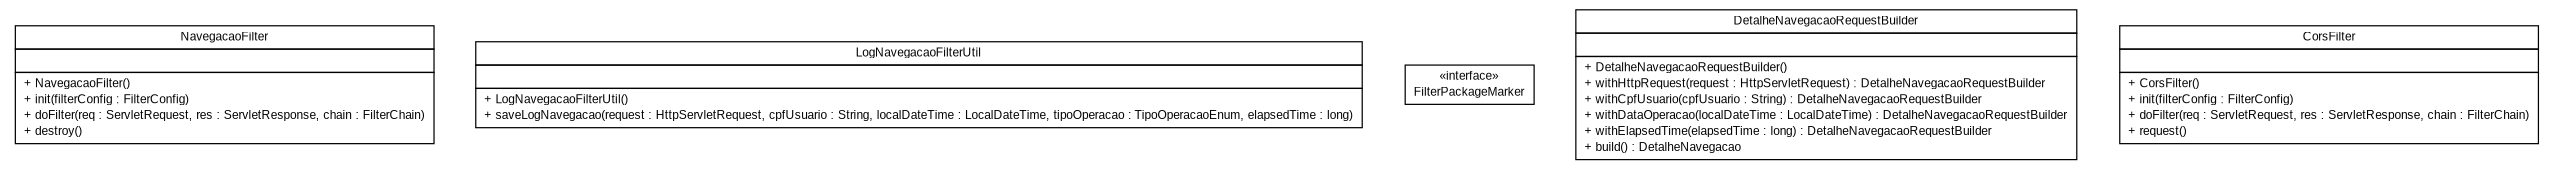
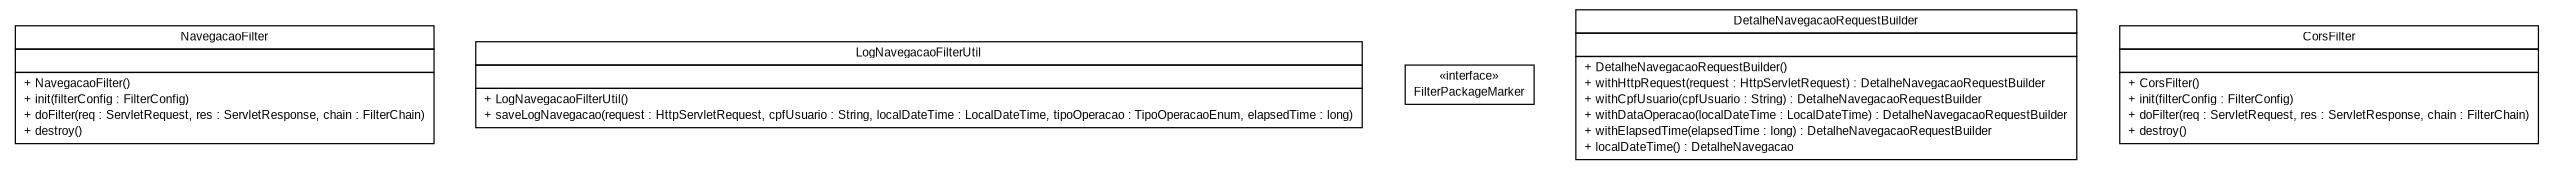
(2158, 131) -> (2158, 131)
(1663, 147) -> (1689, 147)
